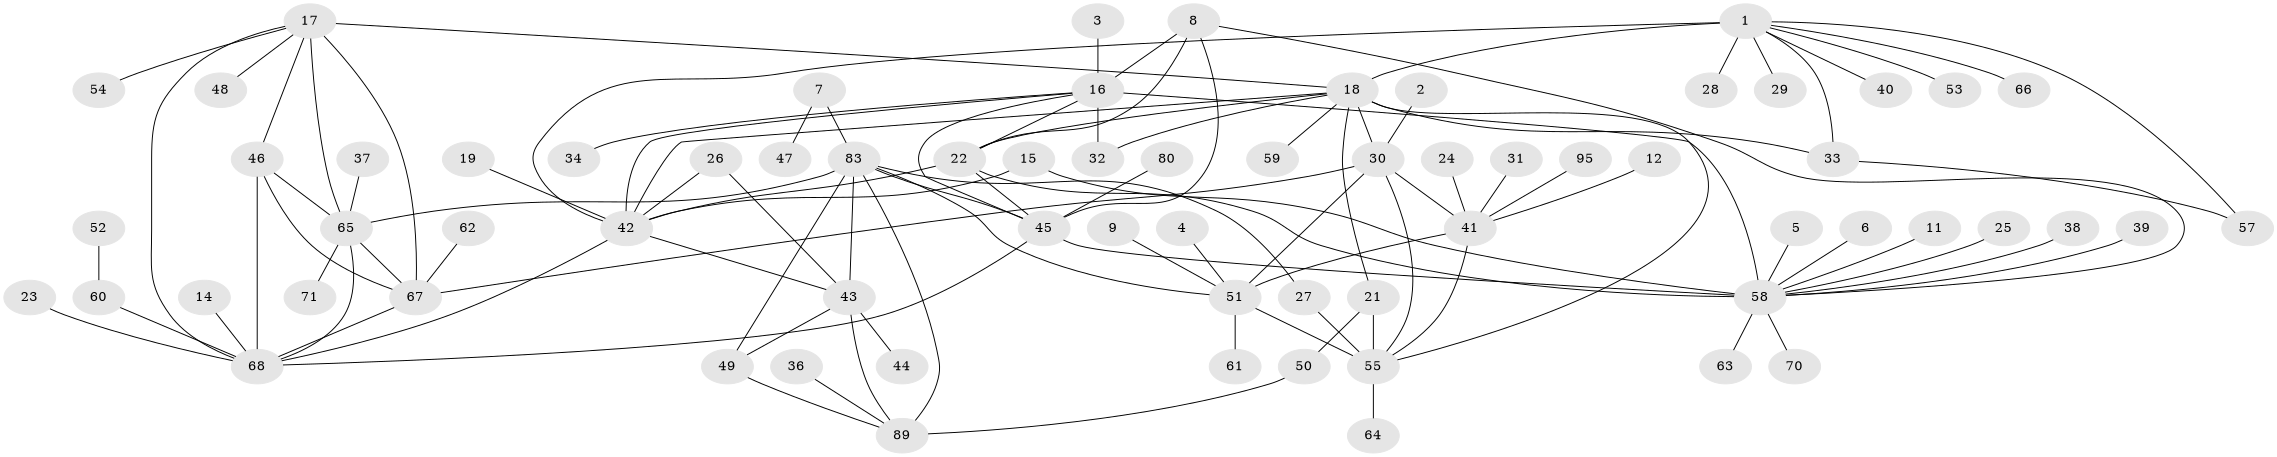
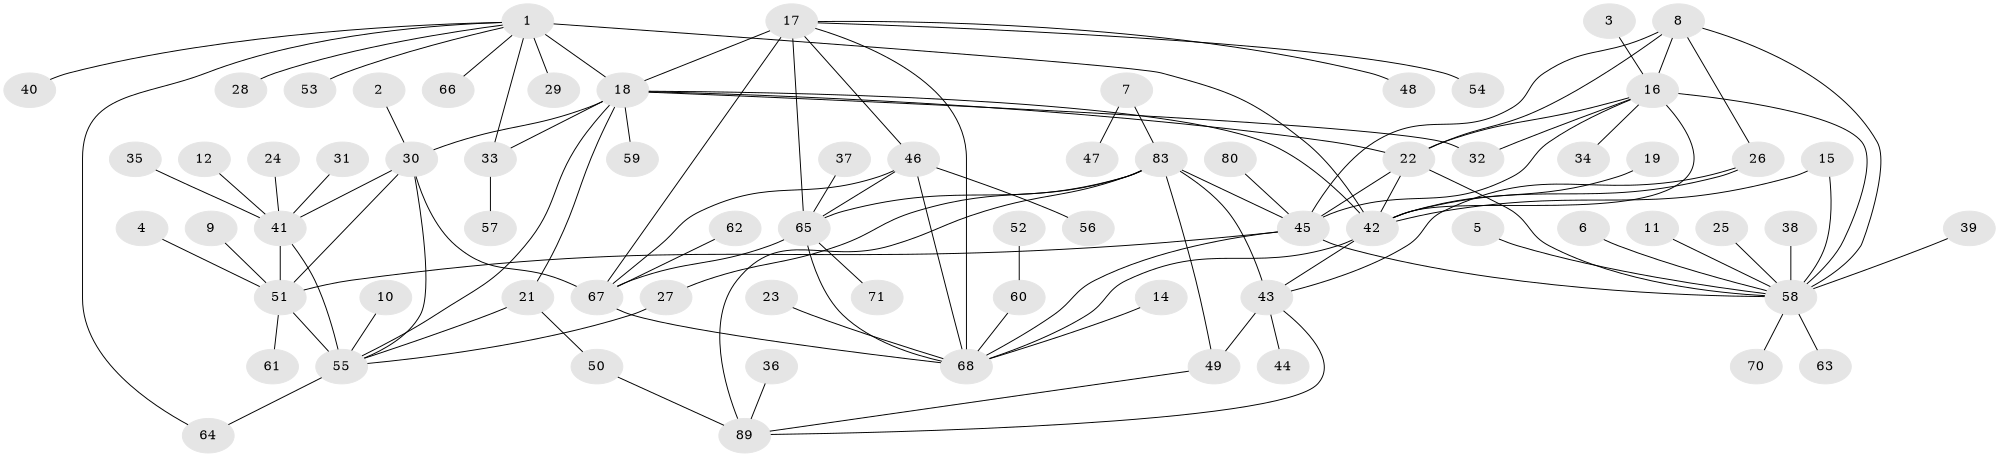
(2028, 61) -> (123, 99)
none -> (1718, 90)
(1585, 159) -> (135, 159)
none -> (1088, 228)
(1033, 256) -> (888, 254)
none -> (386, 298)
